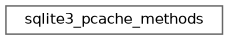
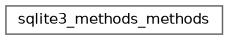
(114, 20) -> (114, 20)
